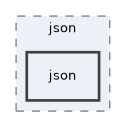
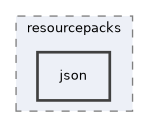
(63, 29) -> (74, 29)
